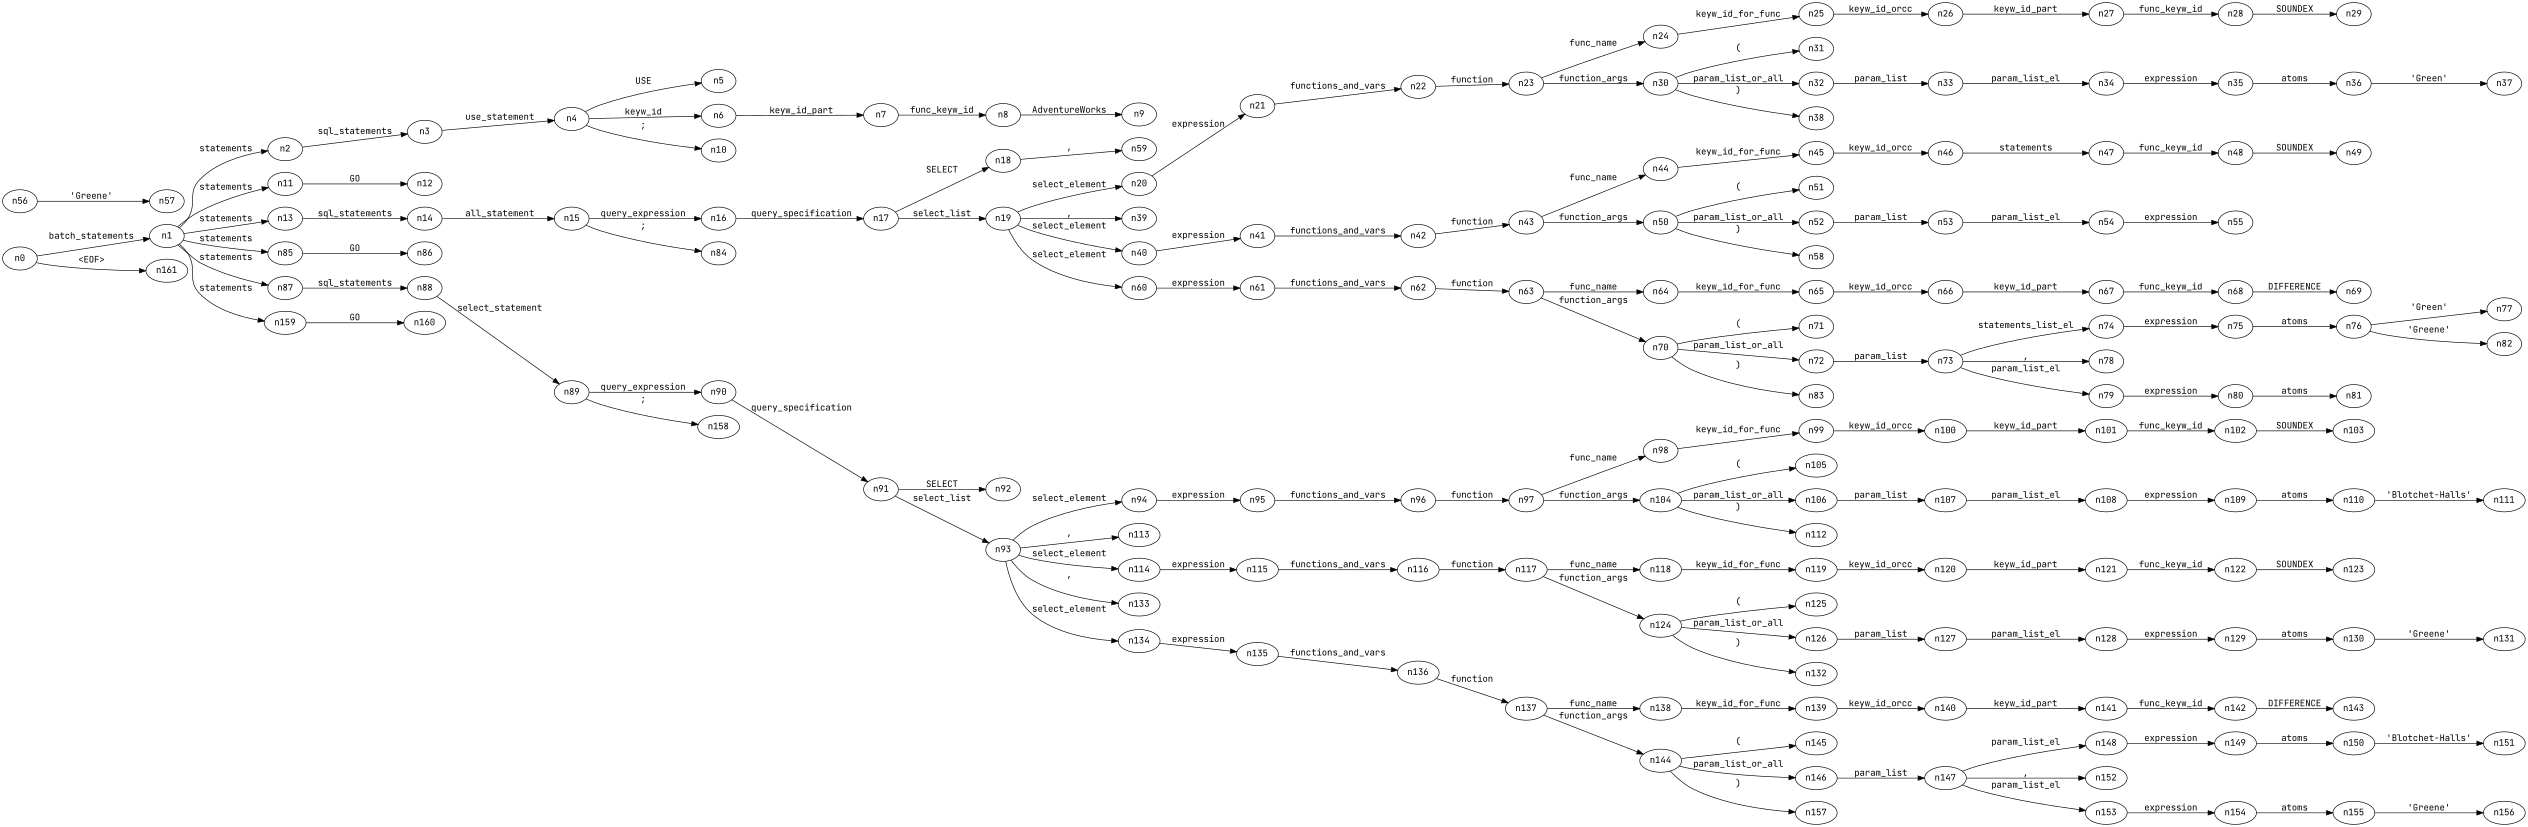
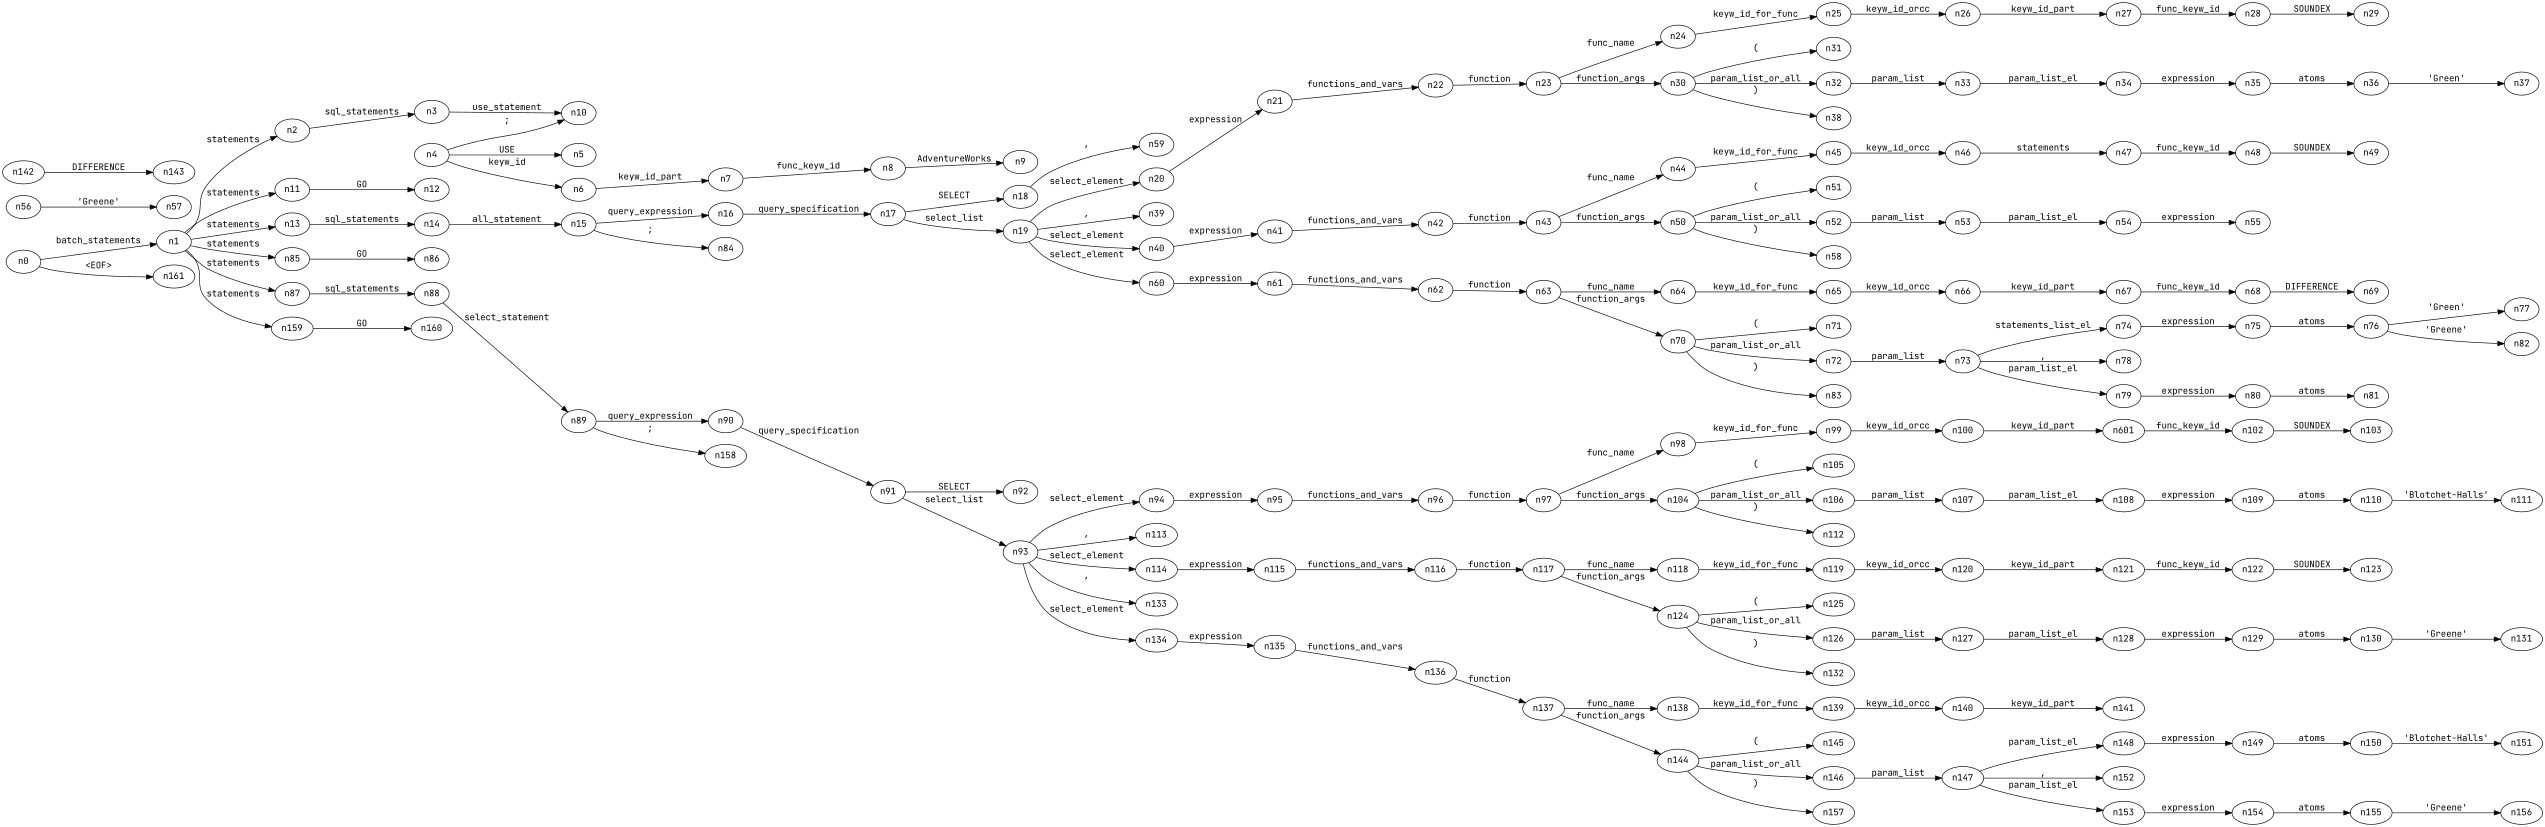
(495, 126) -> (502, 113)
(2106, 431) -> (2124, 431)
(2168, 709) -> none
